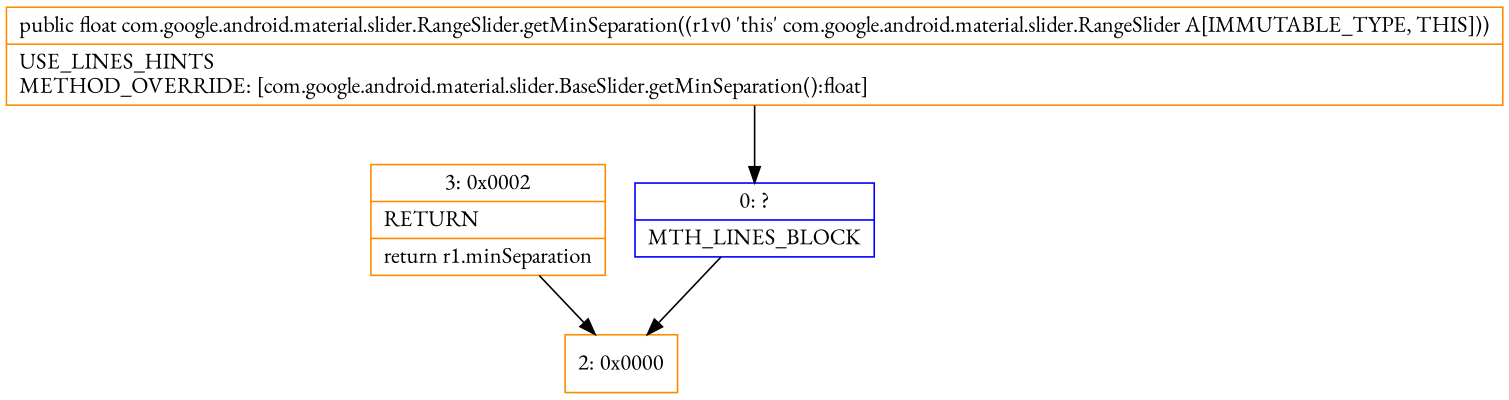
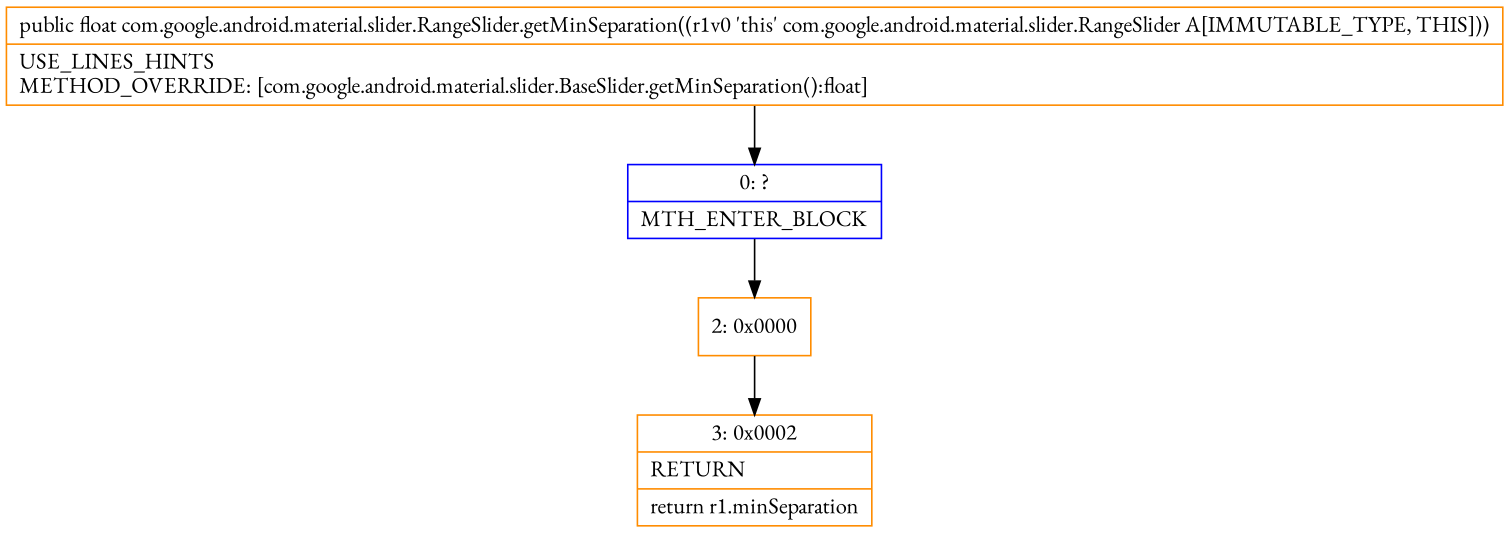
(755, 238) -> (755, 219)
(562, 299) -> (755, 377)
